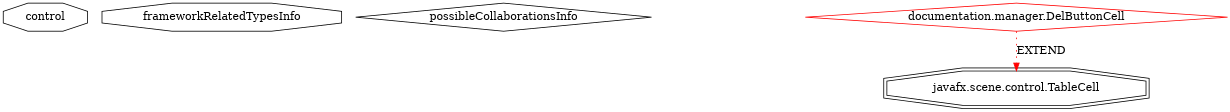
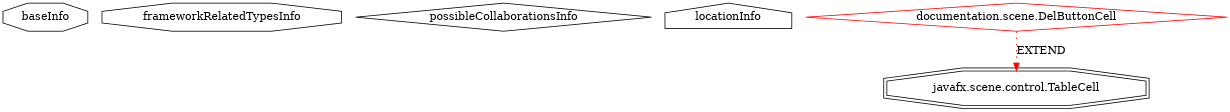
(45, 17) -> (45, 17)
none -> (728, 17)
(1016, 17) -> (1016, 17)
